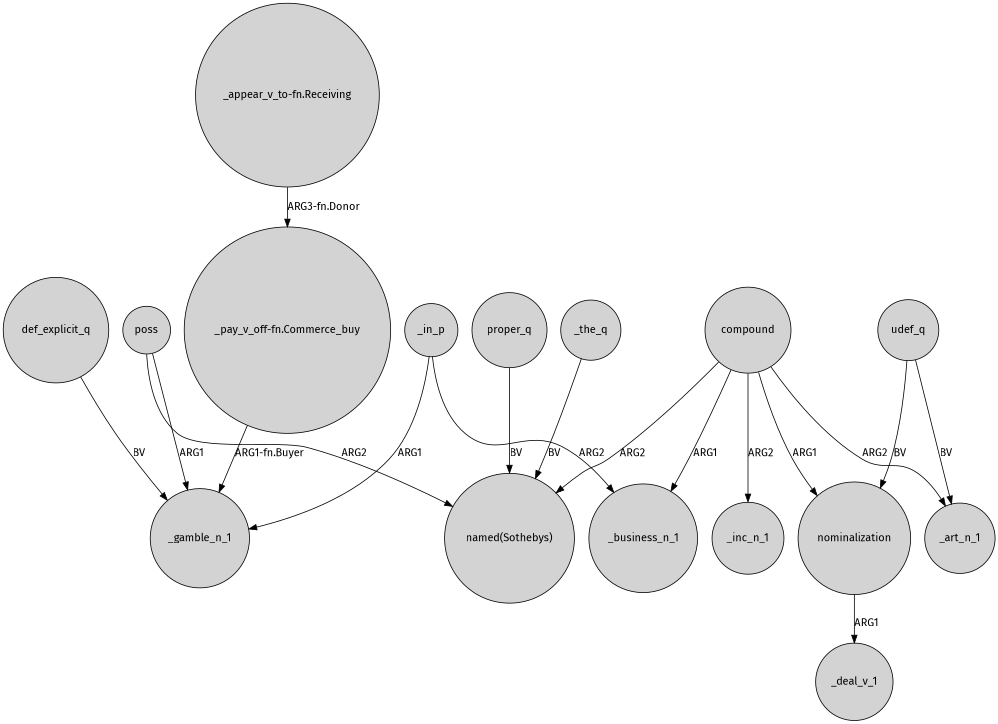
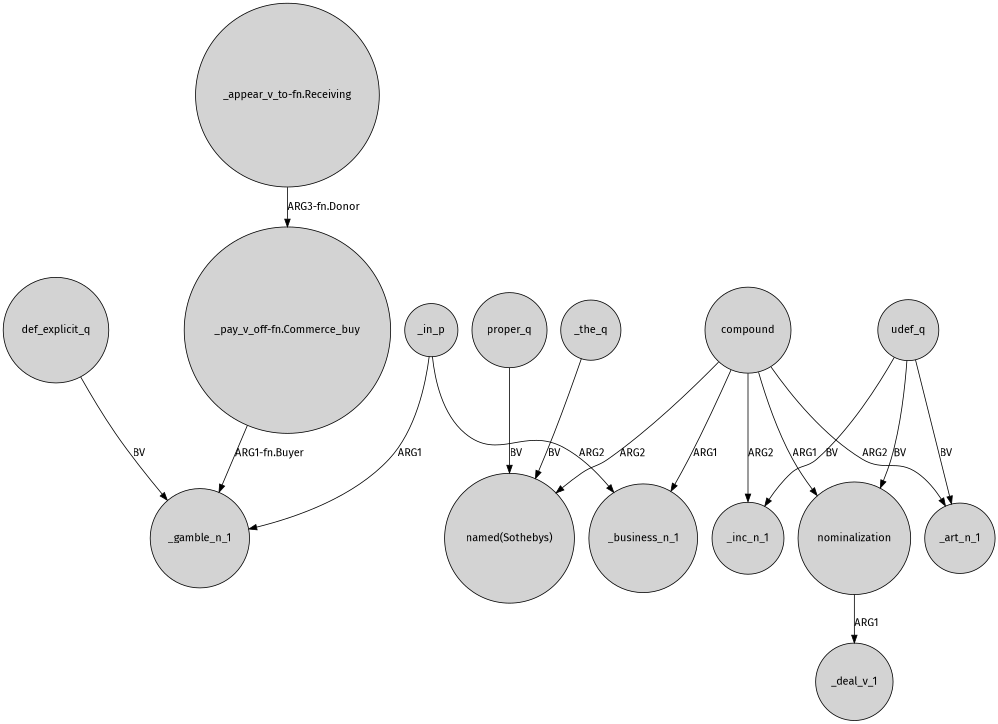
(147, 330) -> none
none -> (839, 436)
